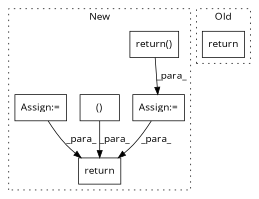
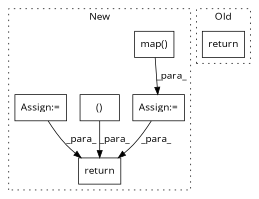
(154, 44) -> (154, 44)
